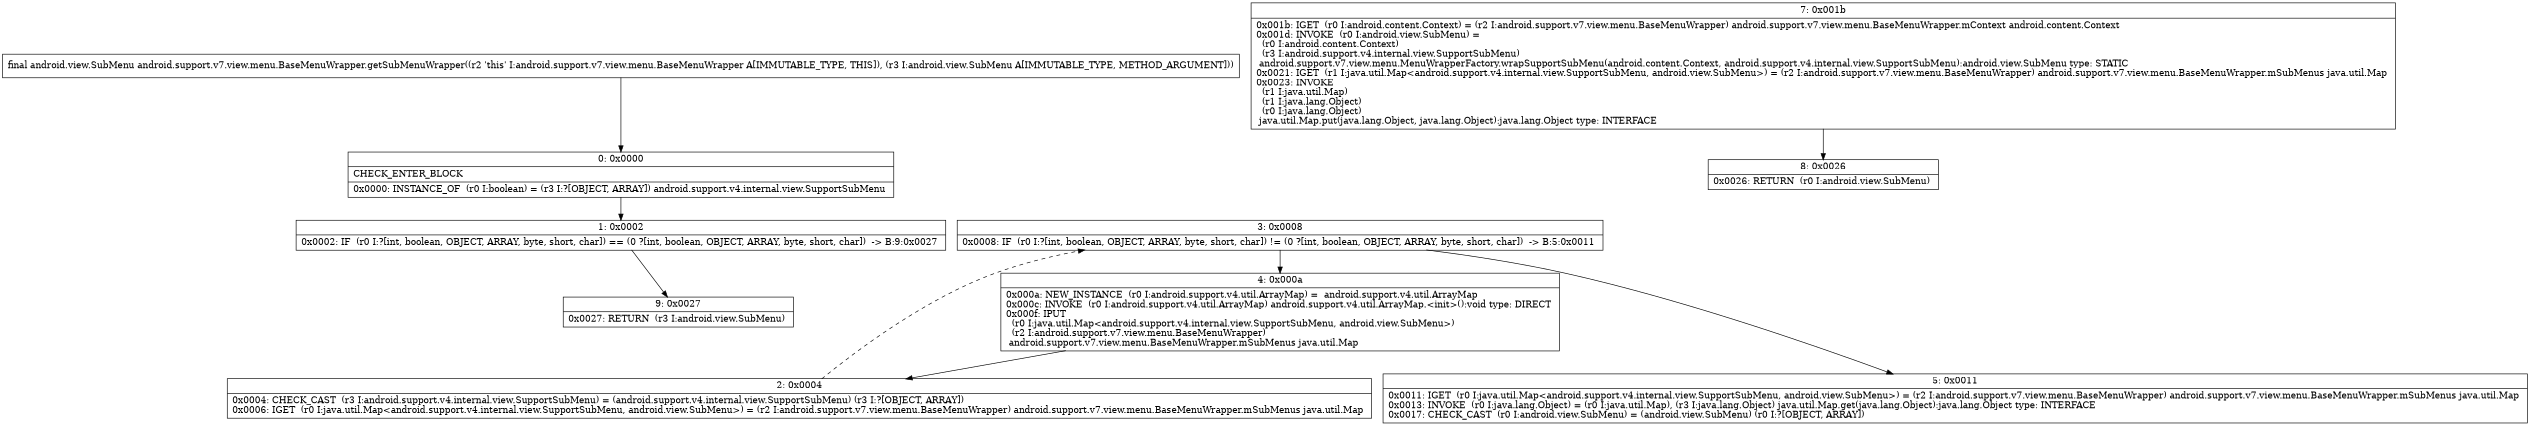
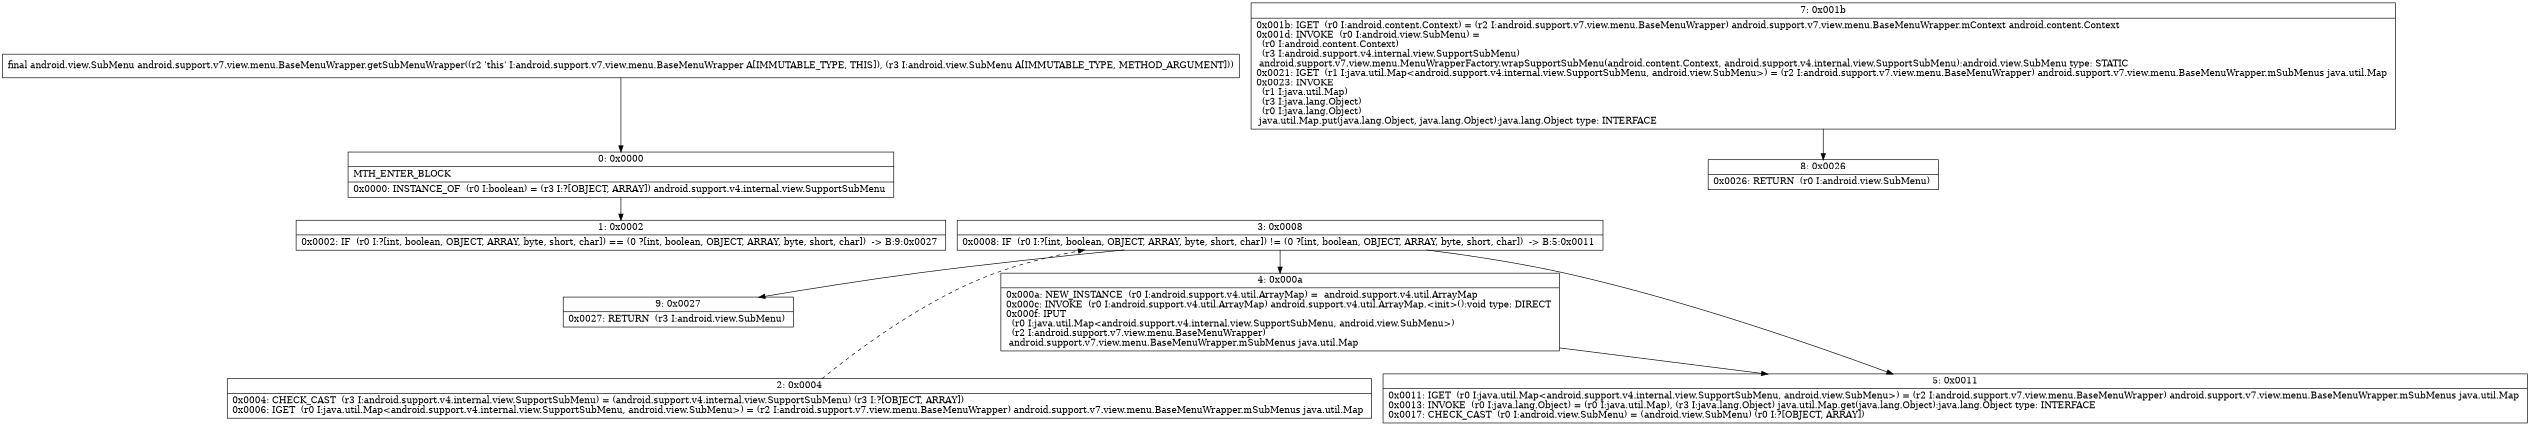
(1309, 102) -> (1309, 102)
(408, 174) -> (402, 174)
(648, 271) -> (944, 270)
(989, 364) -> (1660, 361)
